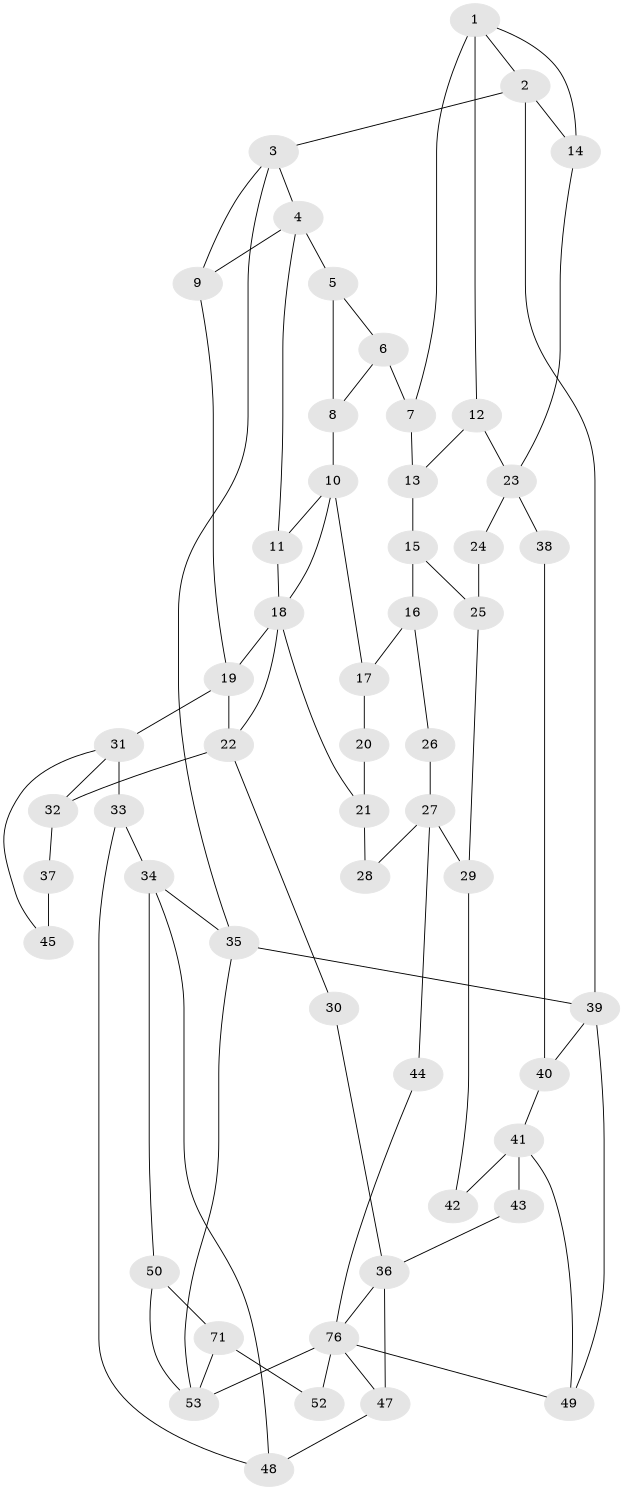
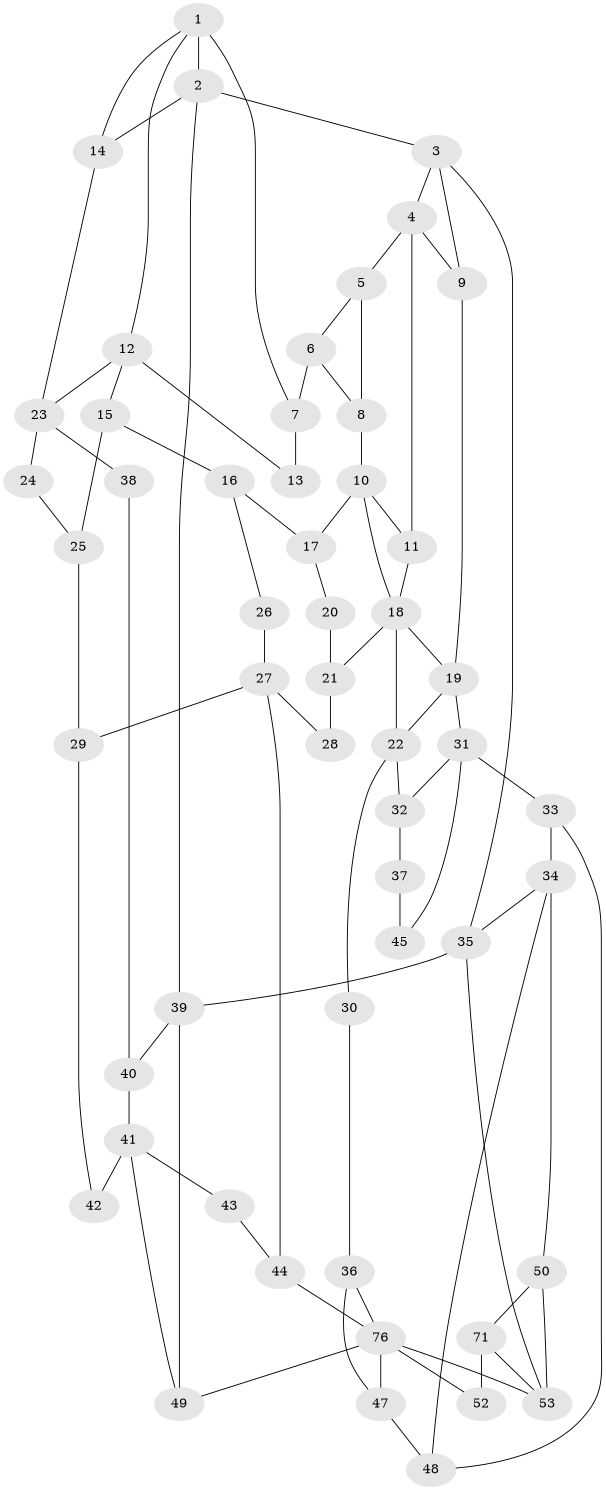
(413, 514) -> (116, 383)
(452, 1239) -> (255, 1239)
